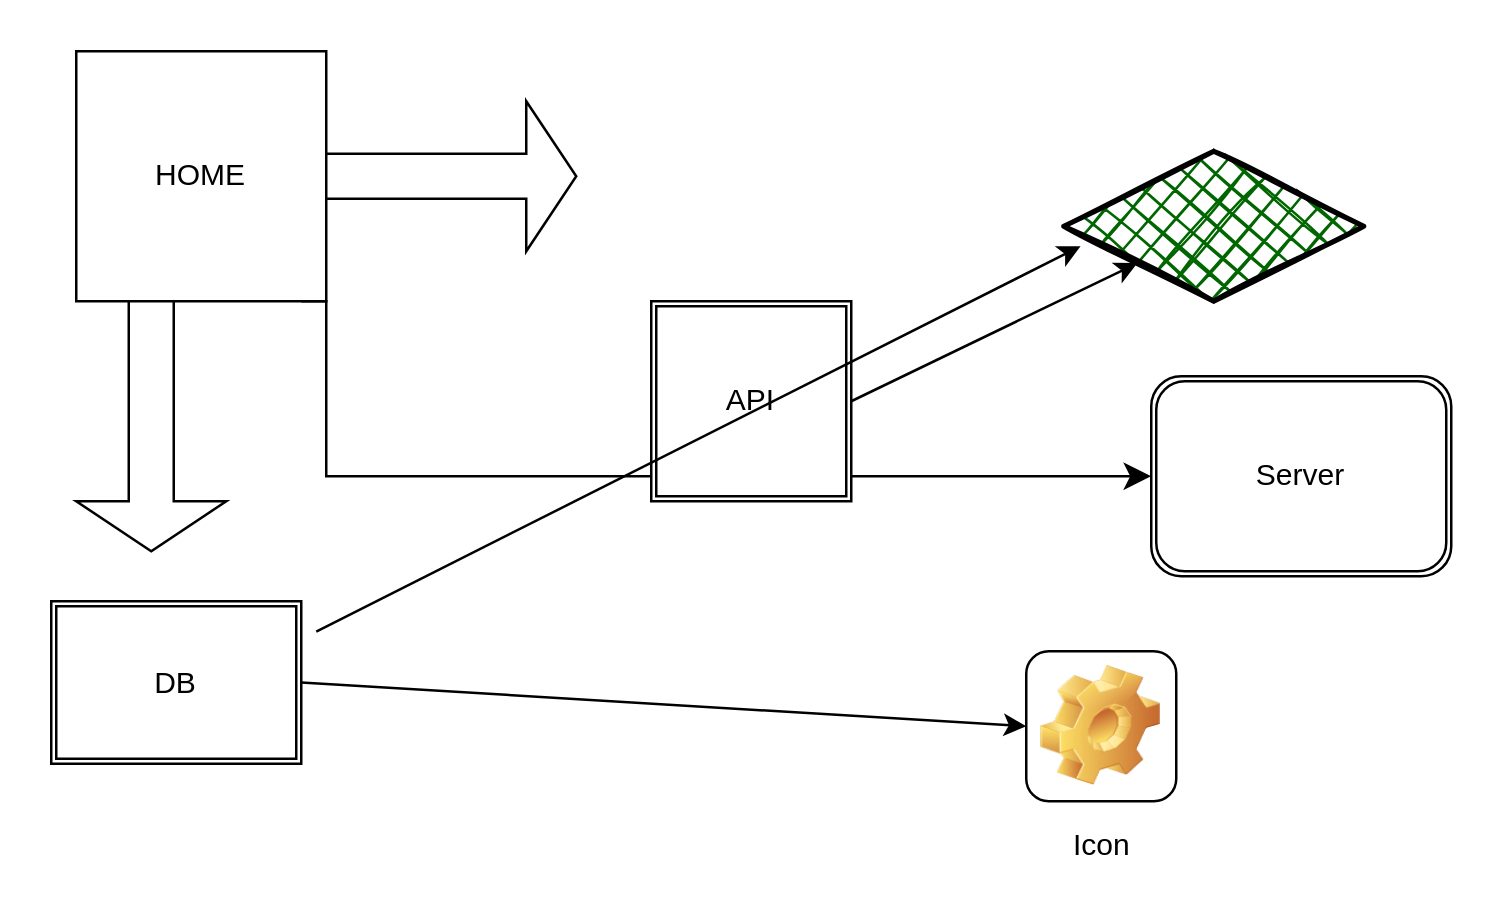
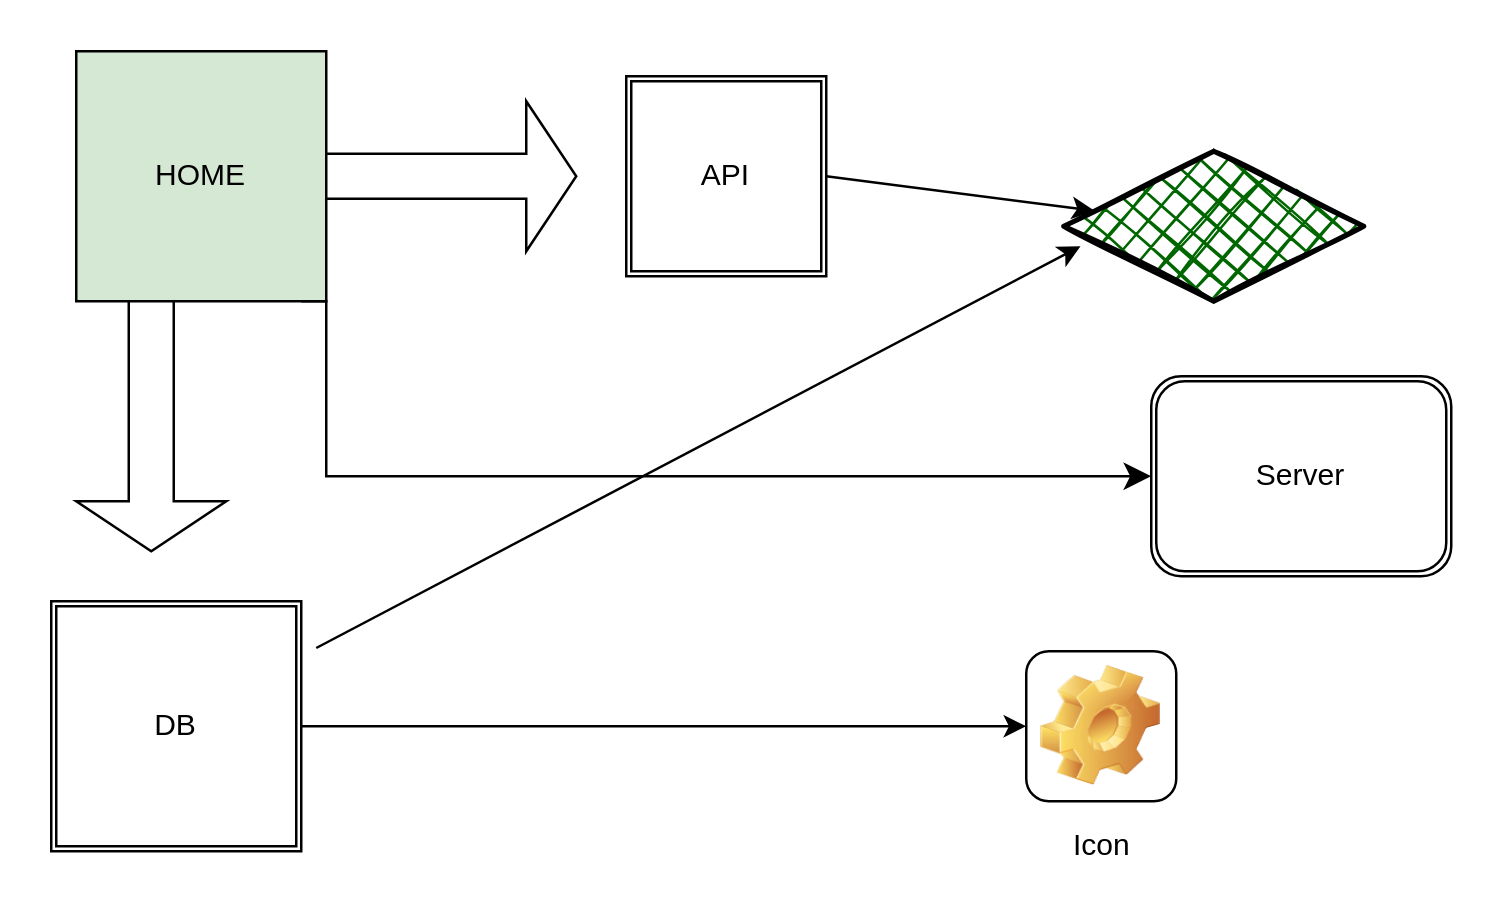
(201, 176) -> (201, 176)
(751, 401) -> (726, 176)
(176, 683) -> (176, 726)
